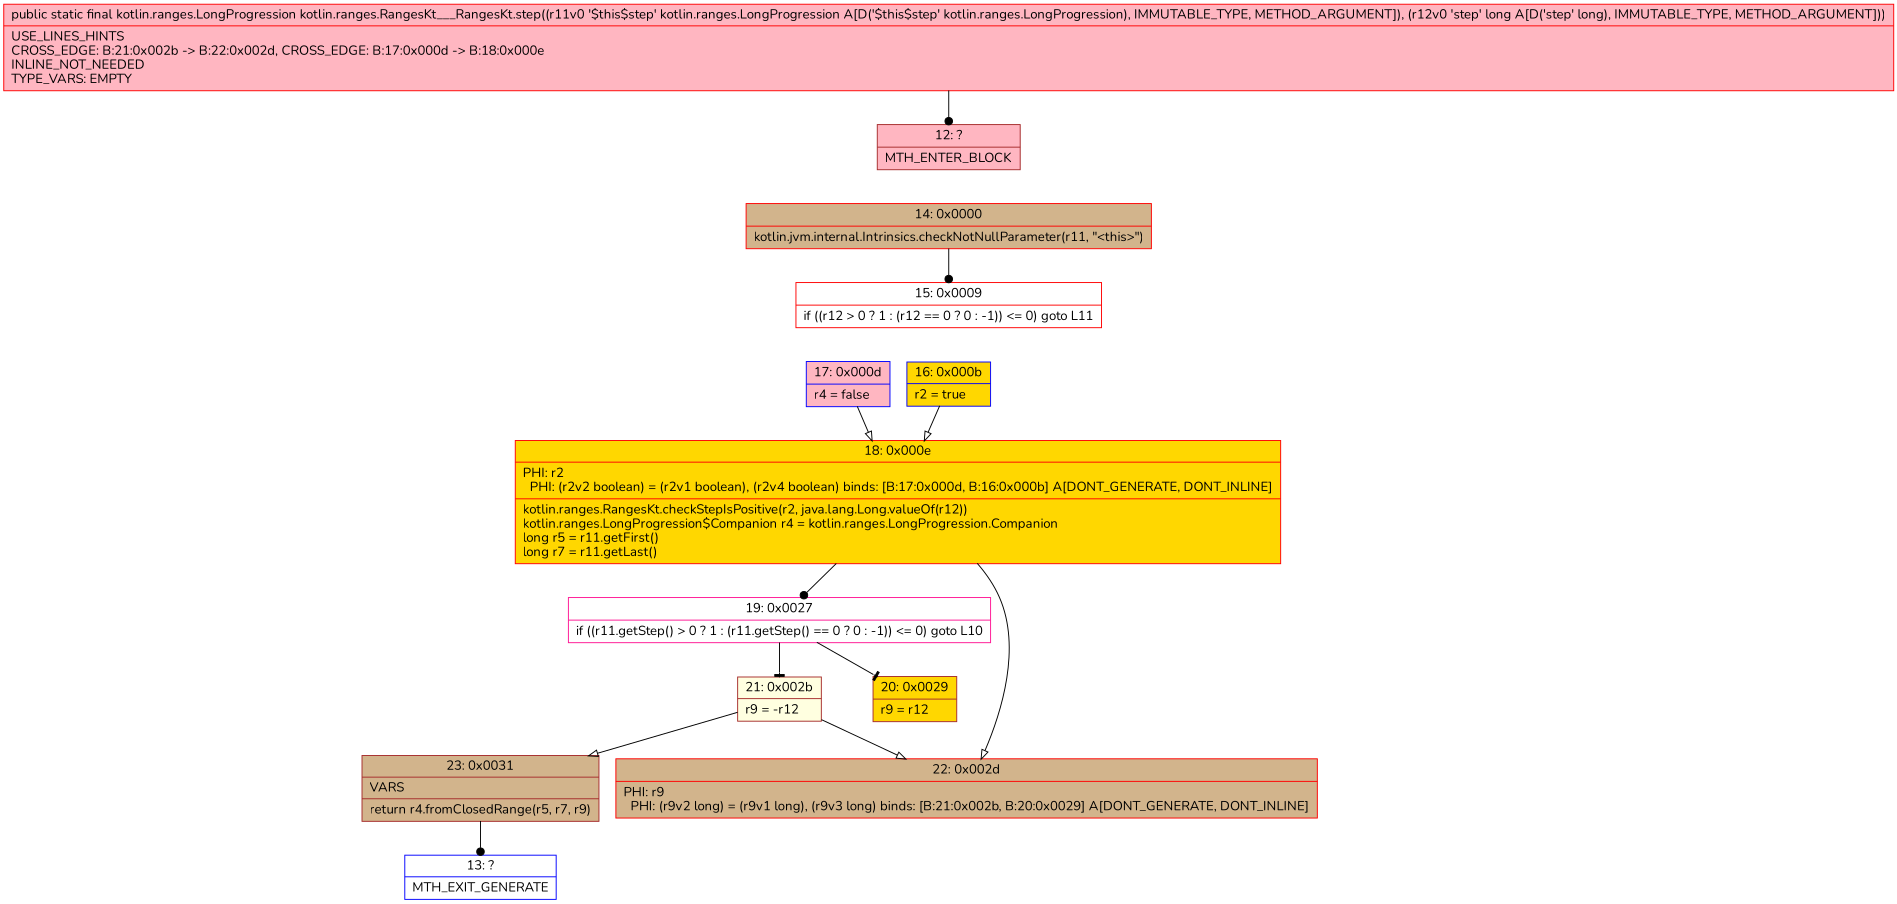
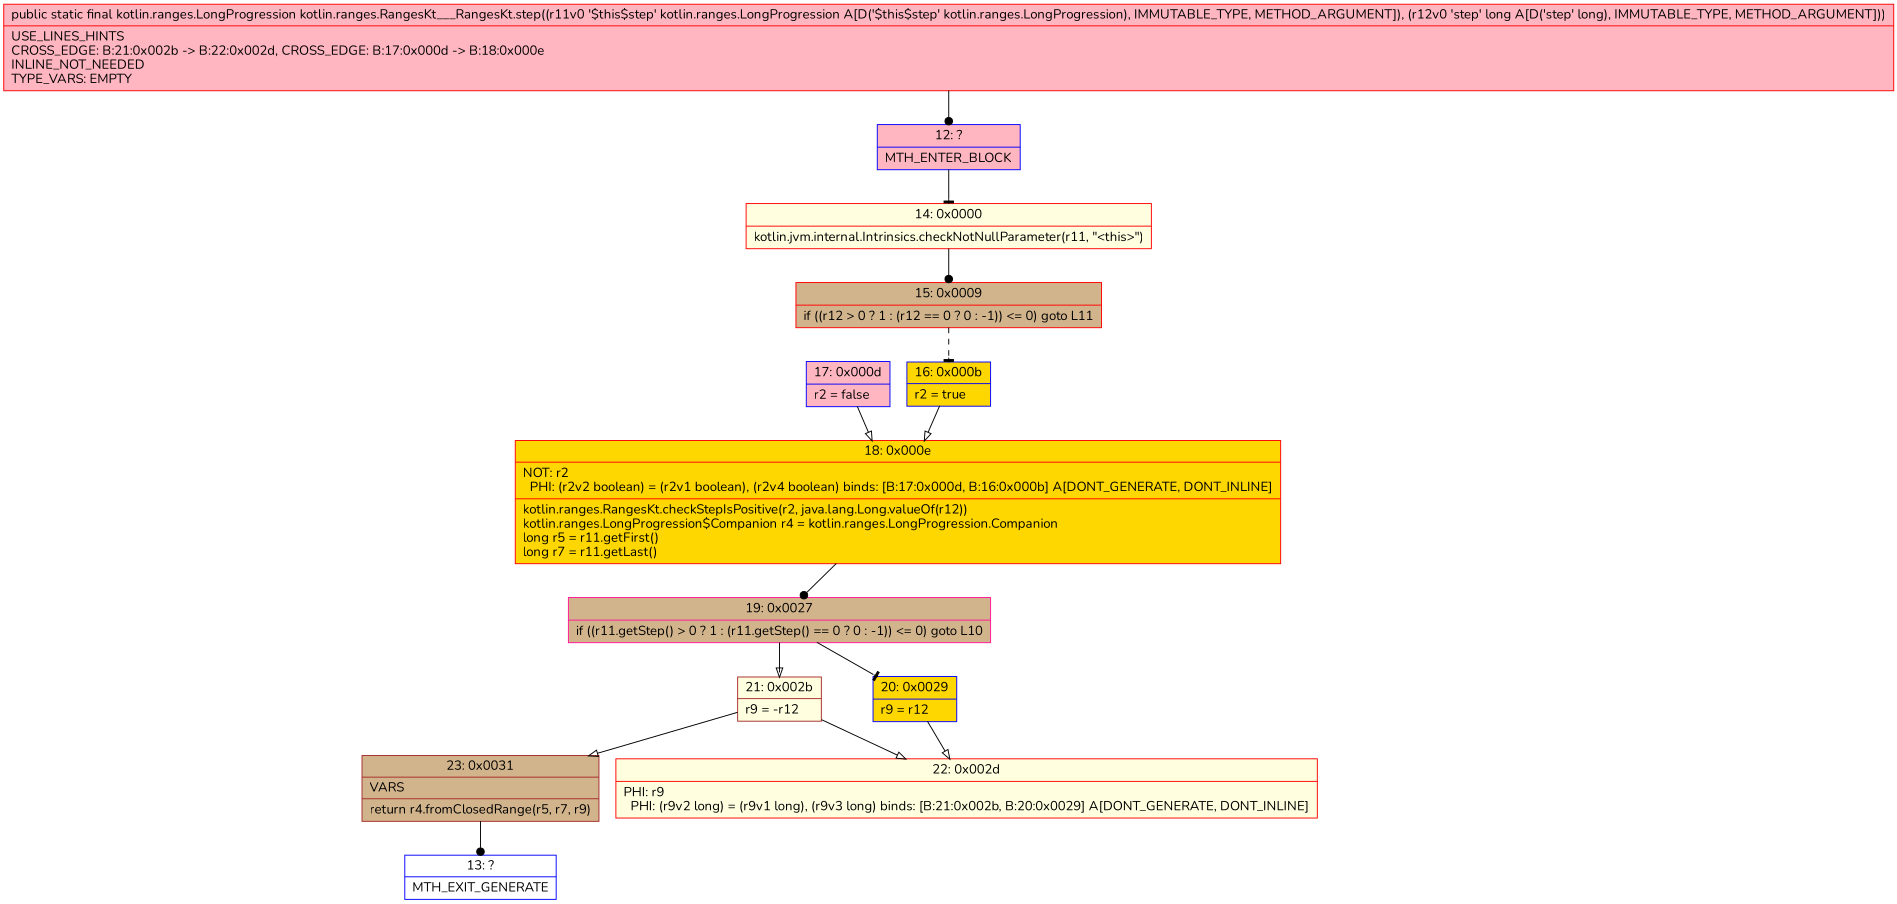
(949, 147) -> (949, 147)
none -> (949, 184)
(949, 226) -> (949, 226)
(949, 305) -> (949, 305)
none -> (949, 342)
(842, 395) -> (842, 395)
(545, 473) -> (548, 473)
(779, 620) -> (779, 620)
(1009, 655) -> (936, 736)
(779, 657) -> (779, 657)
(915, 699) -> (915, 699)
(967, 788) -> (967, 788)
